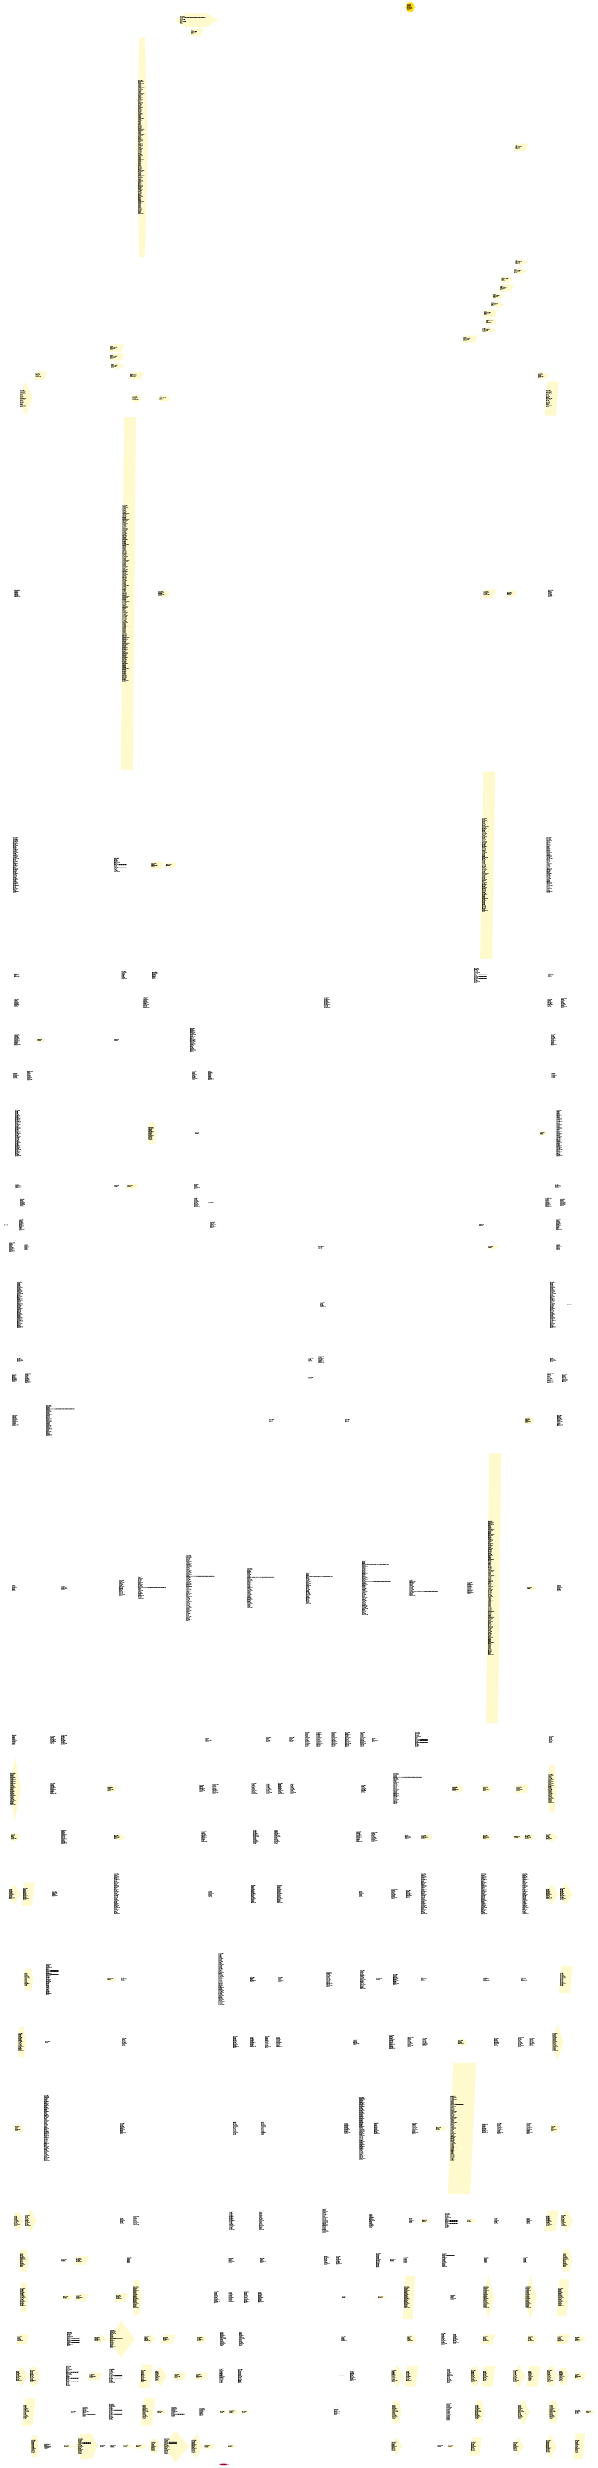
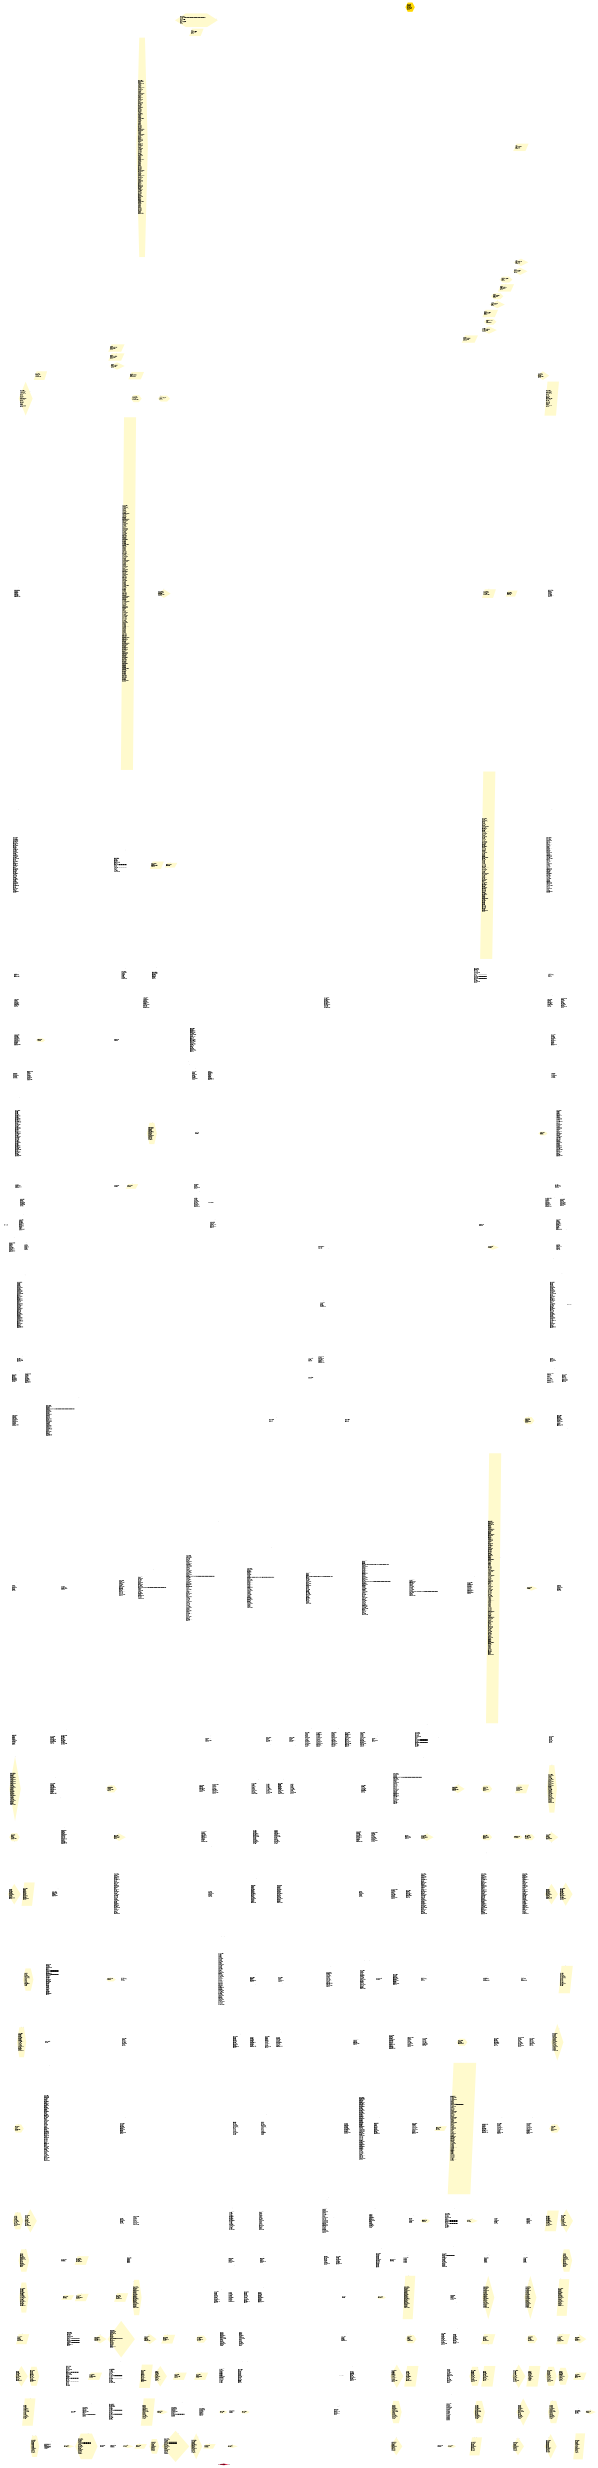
(234, 2412) -> (234, 2412)
(224, 2464) -> (224, 2464)
